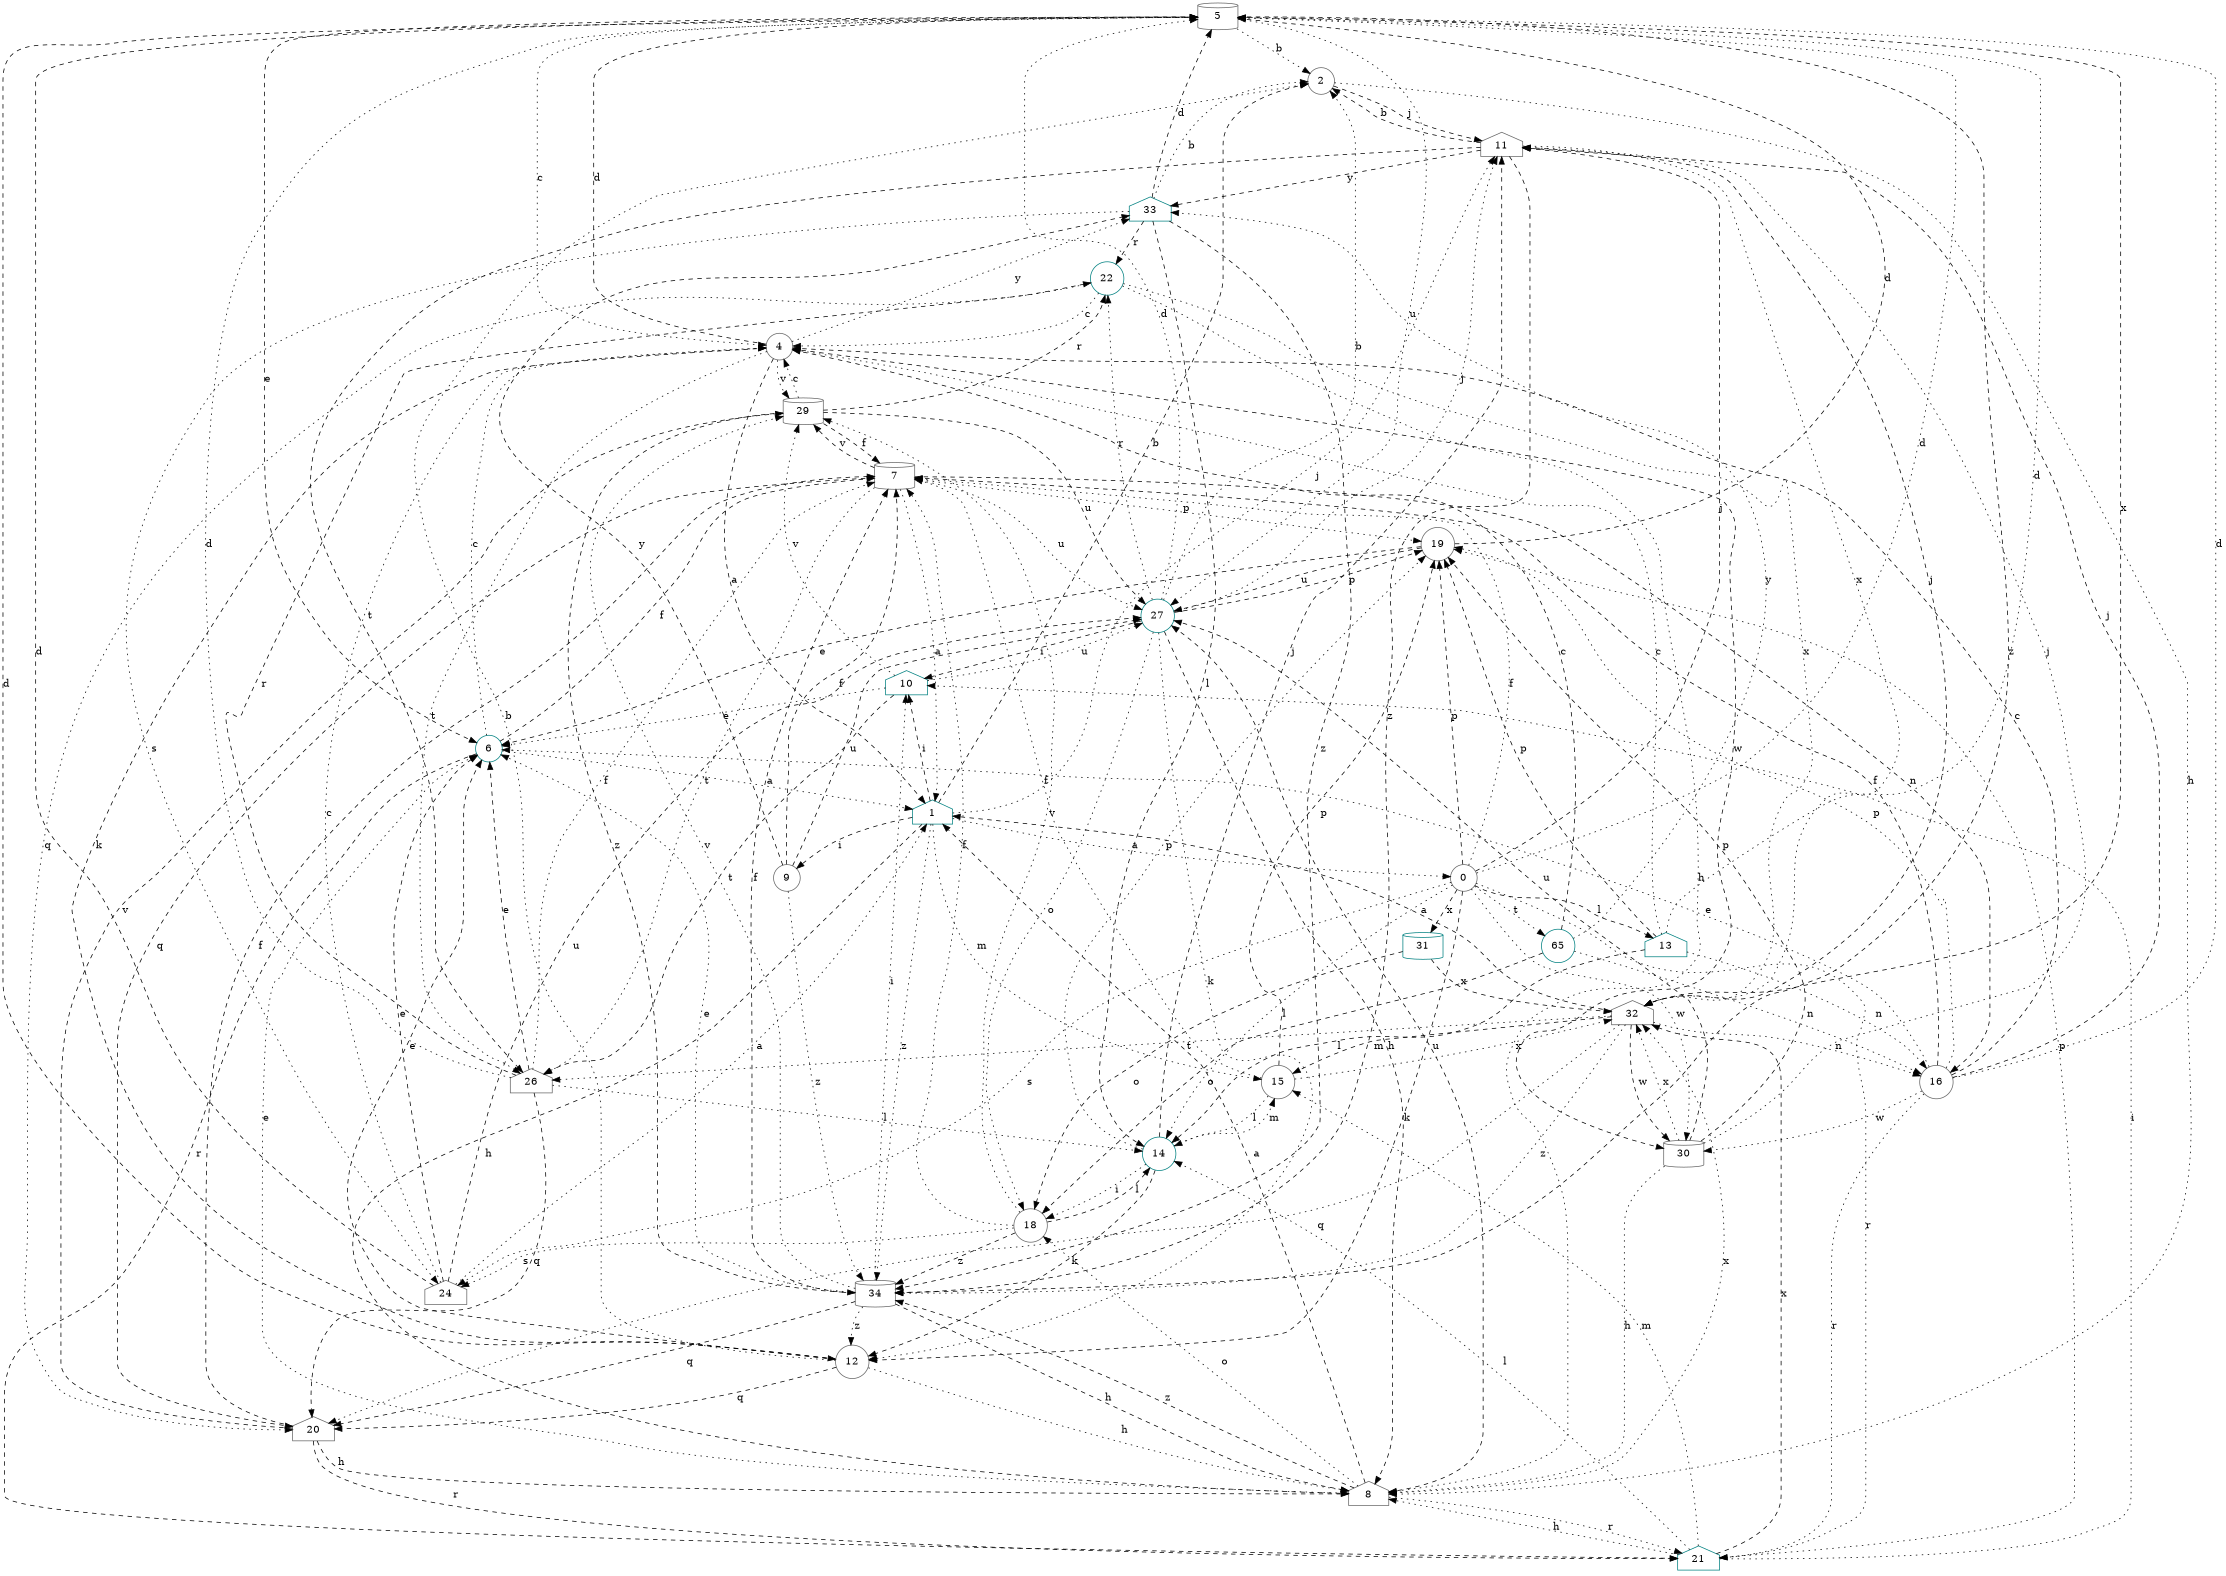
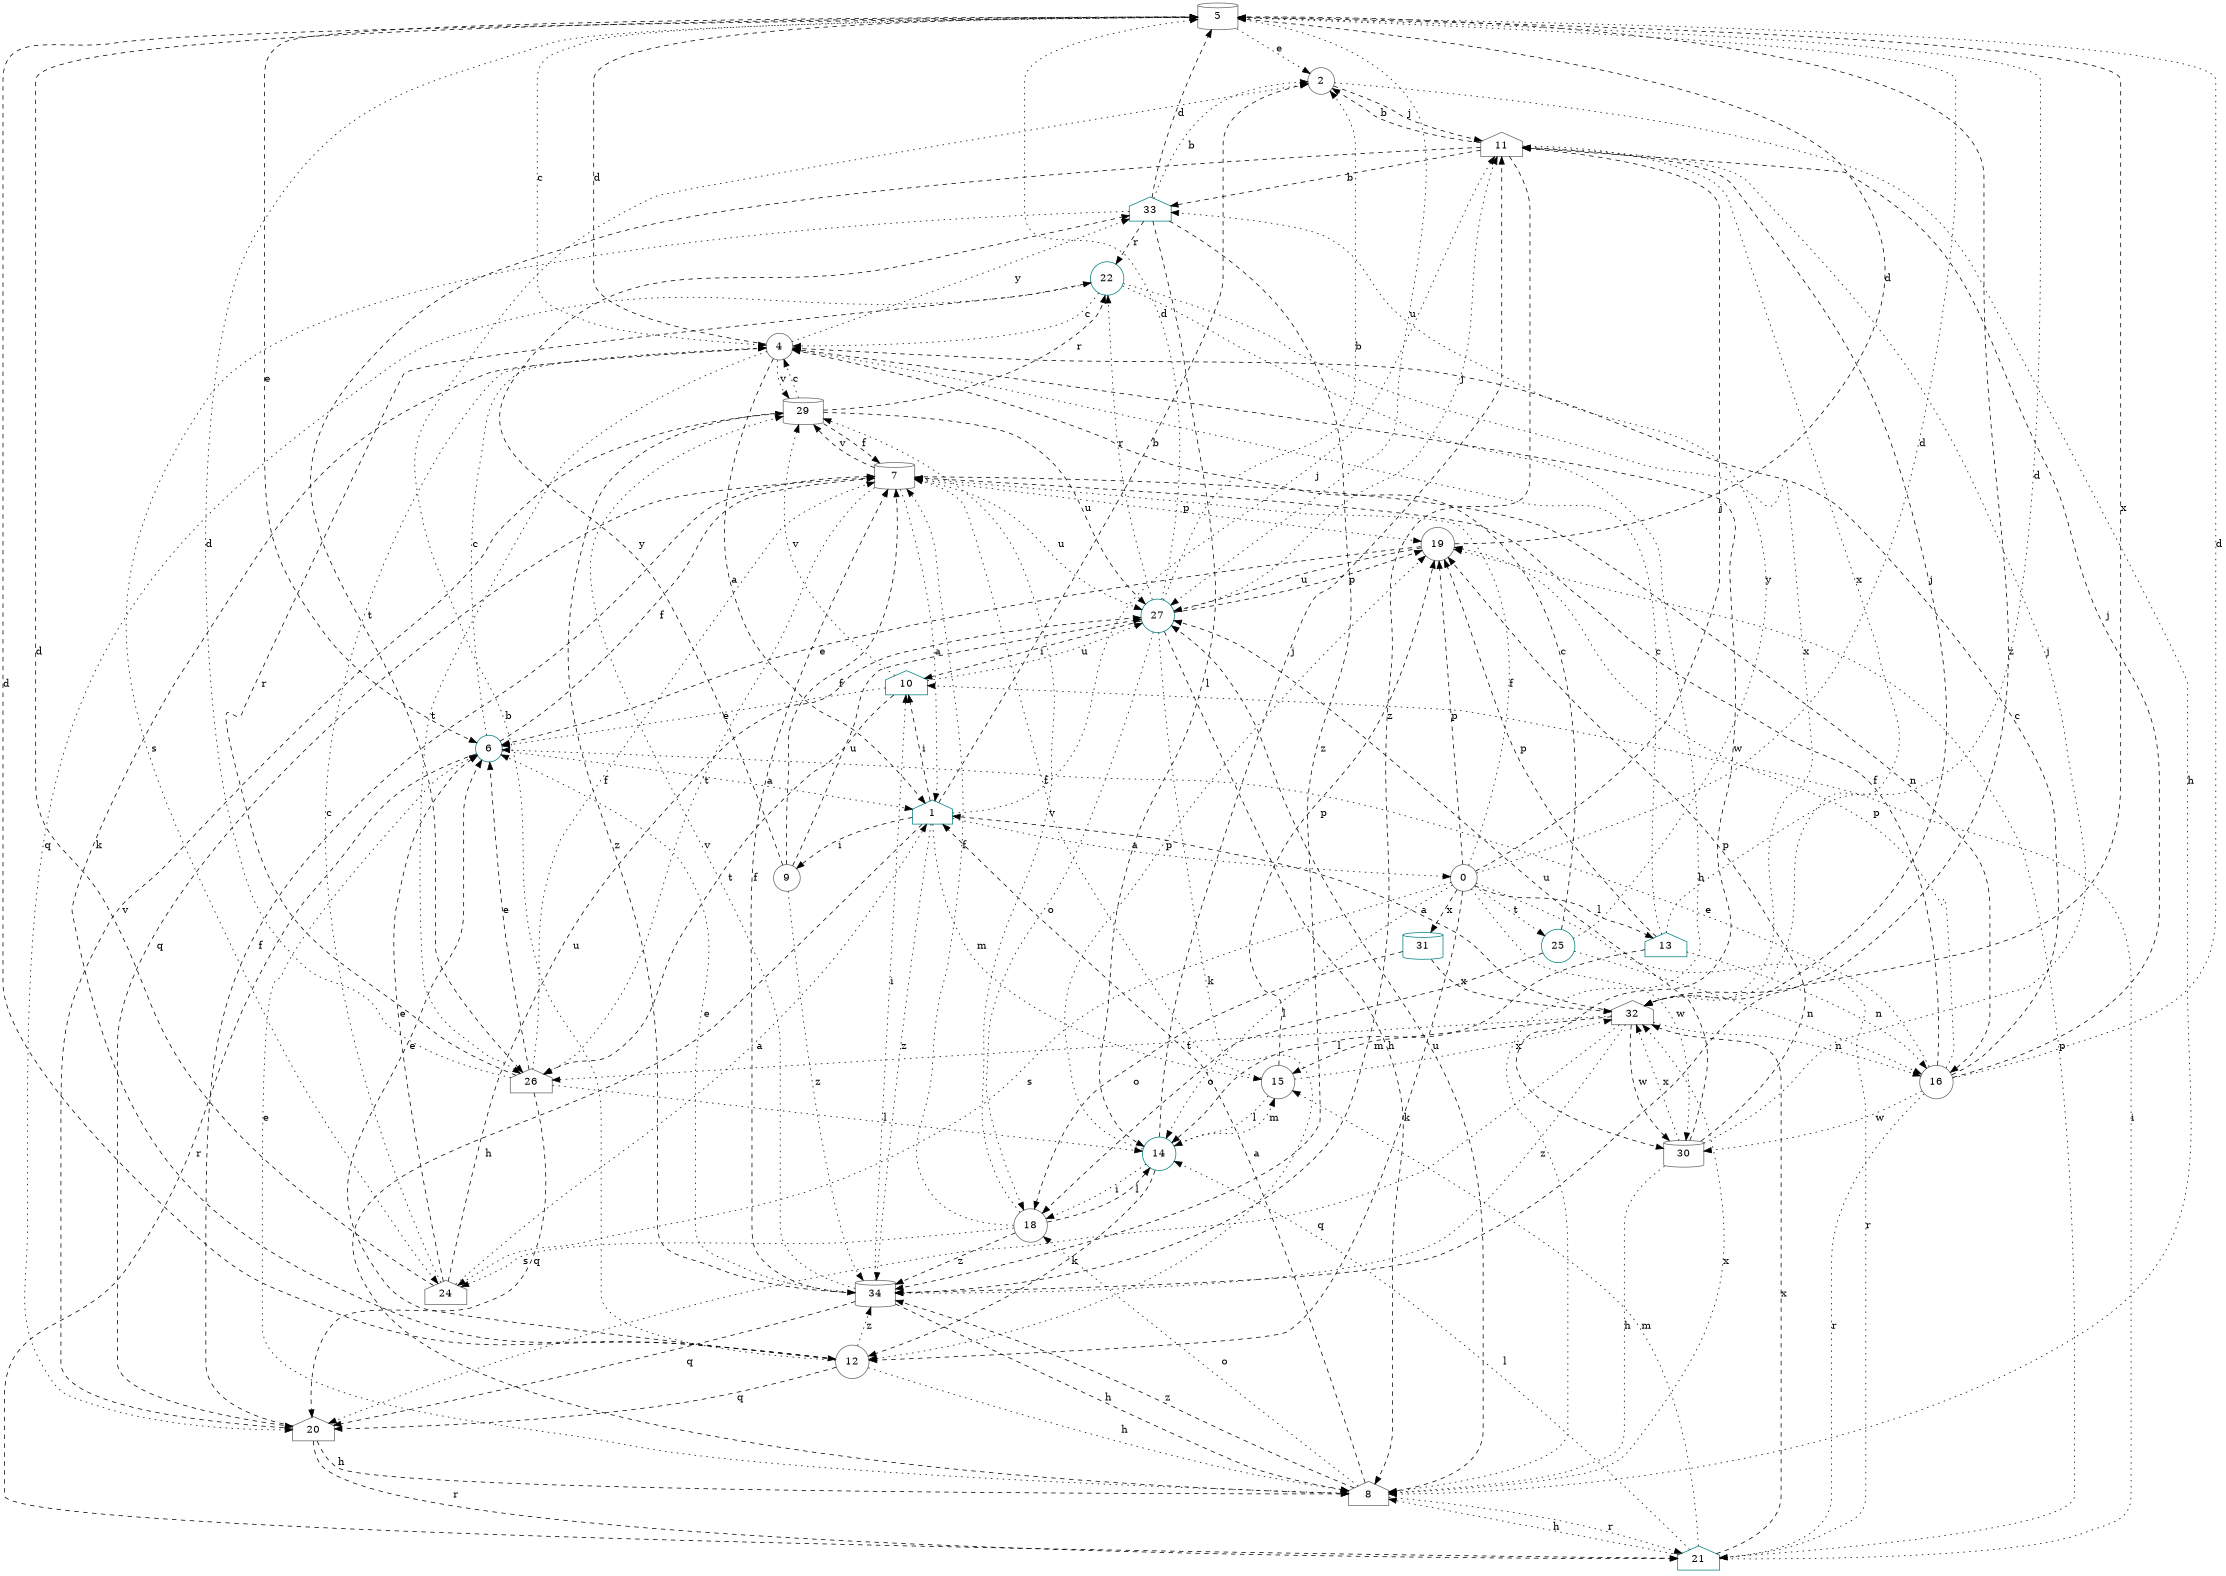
(1280, 49) -> (1280, 49)
(1351, 178) -> (1351, 178)
(1558, 946) -> (1558, 946)
(854, 1321) -> (863, 1330)
